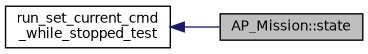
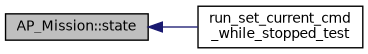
(202, 27) -> (180, 27)
